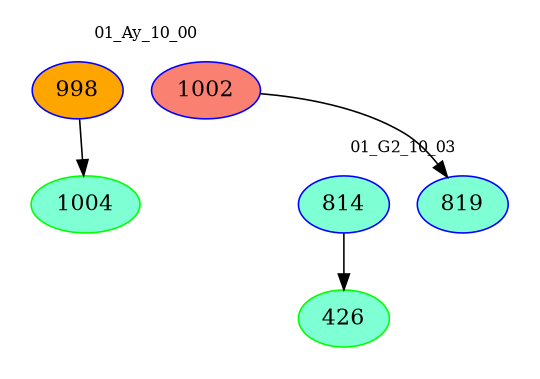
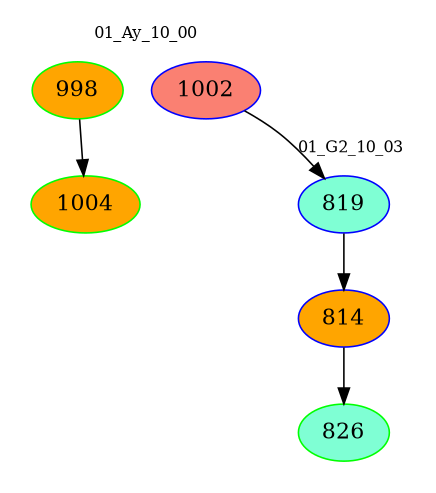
(78, 90) -> (78, 90)
(86, 204) -> (86, 204)
(344, 204) -> (344, 319)
none -> (344, 254)
(344, 319) -> (344, 433)
